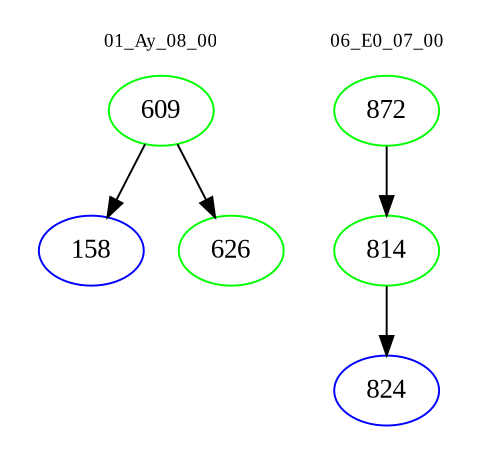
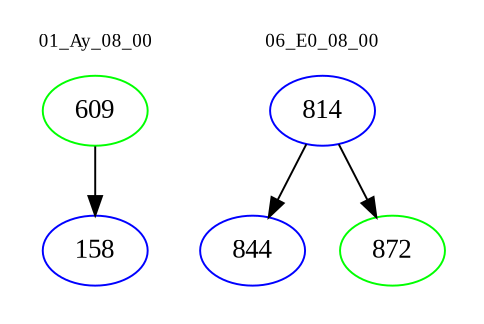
(388, 42) -> (323, 42)
(387, 171) -> (353, 172)
(231, 251) -> none
(387, 251) -> (323, 111)
(387, 391) -> (253, 251)
